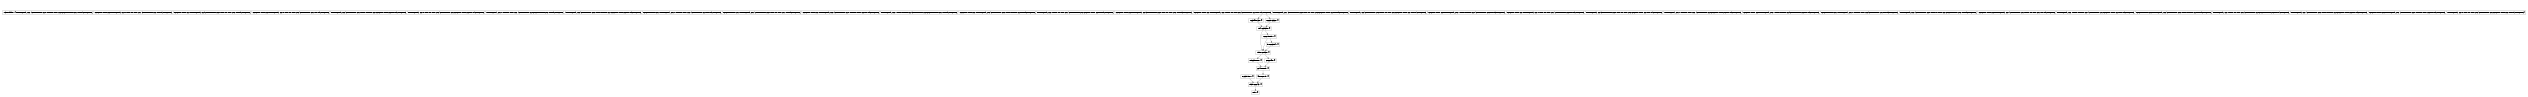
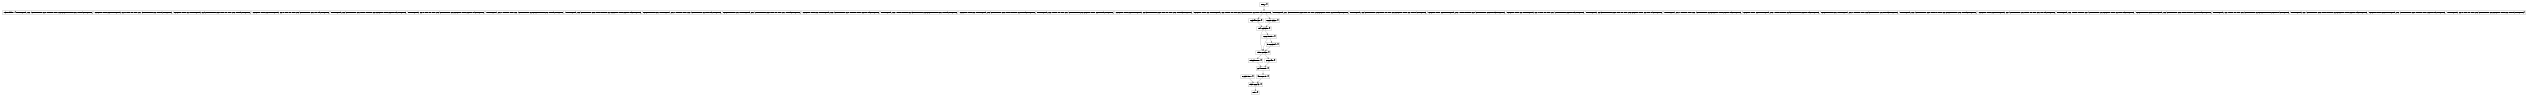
none -> (1264, 5)
